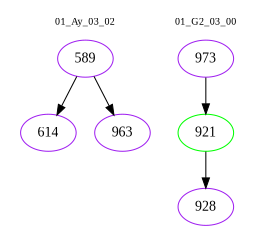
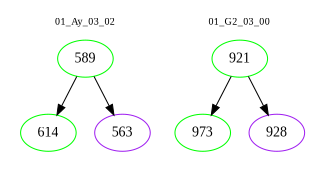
(85, 59) -> (85, 59)
(206, 59) -> (203, 133)
(206, 91) -> (224, 91)
(48, 133) -> (48, 133)
(122, 133) -> (122, 133)
